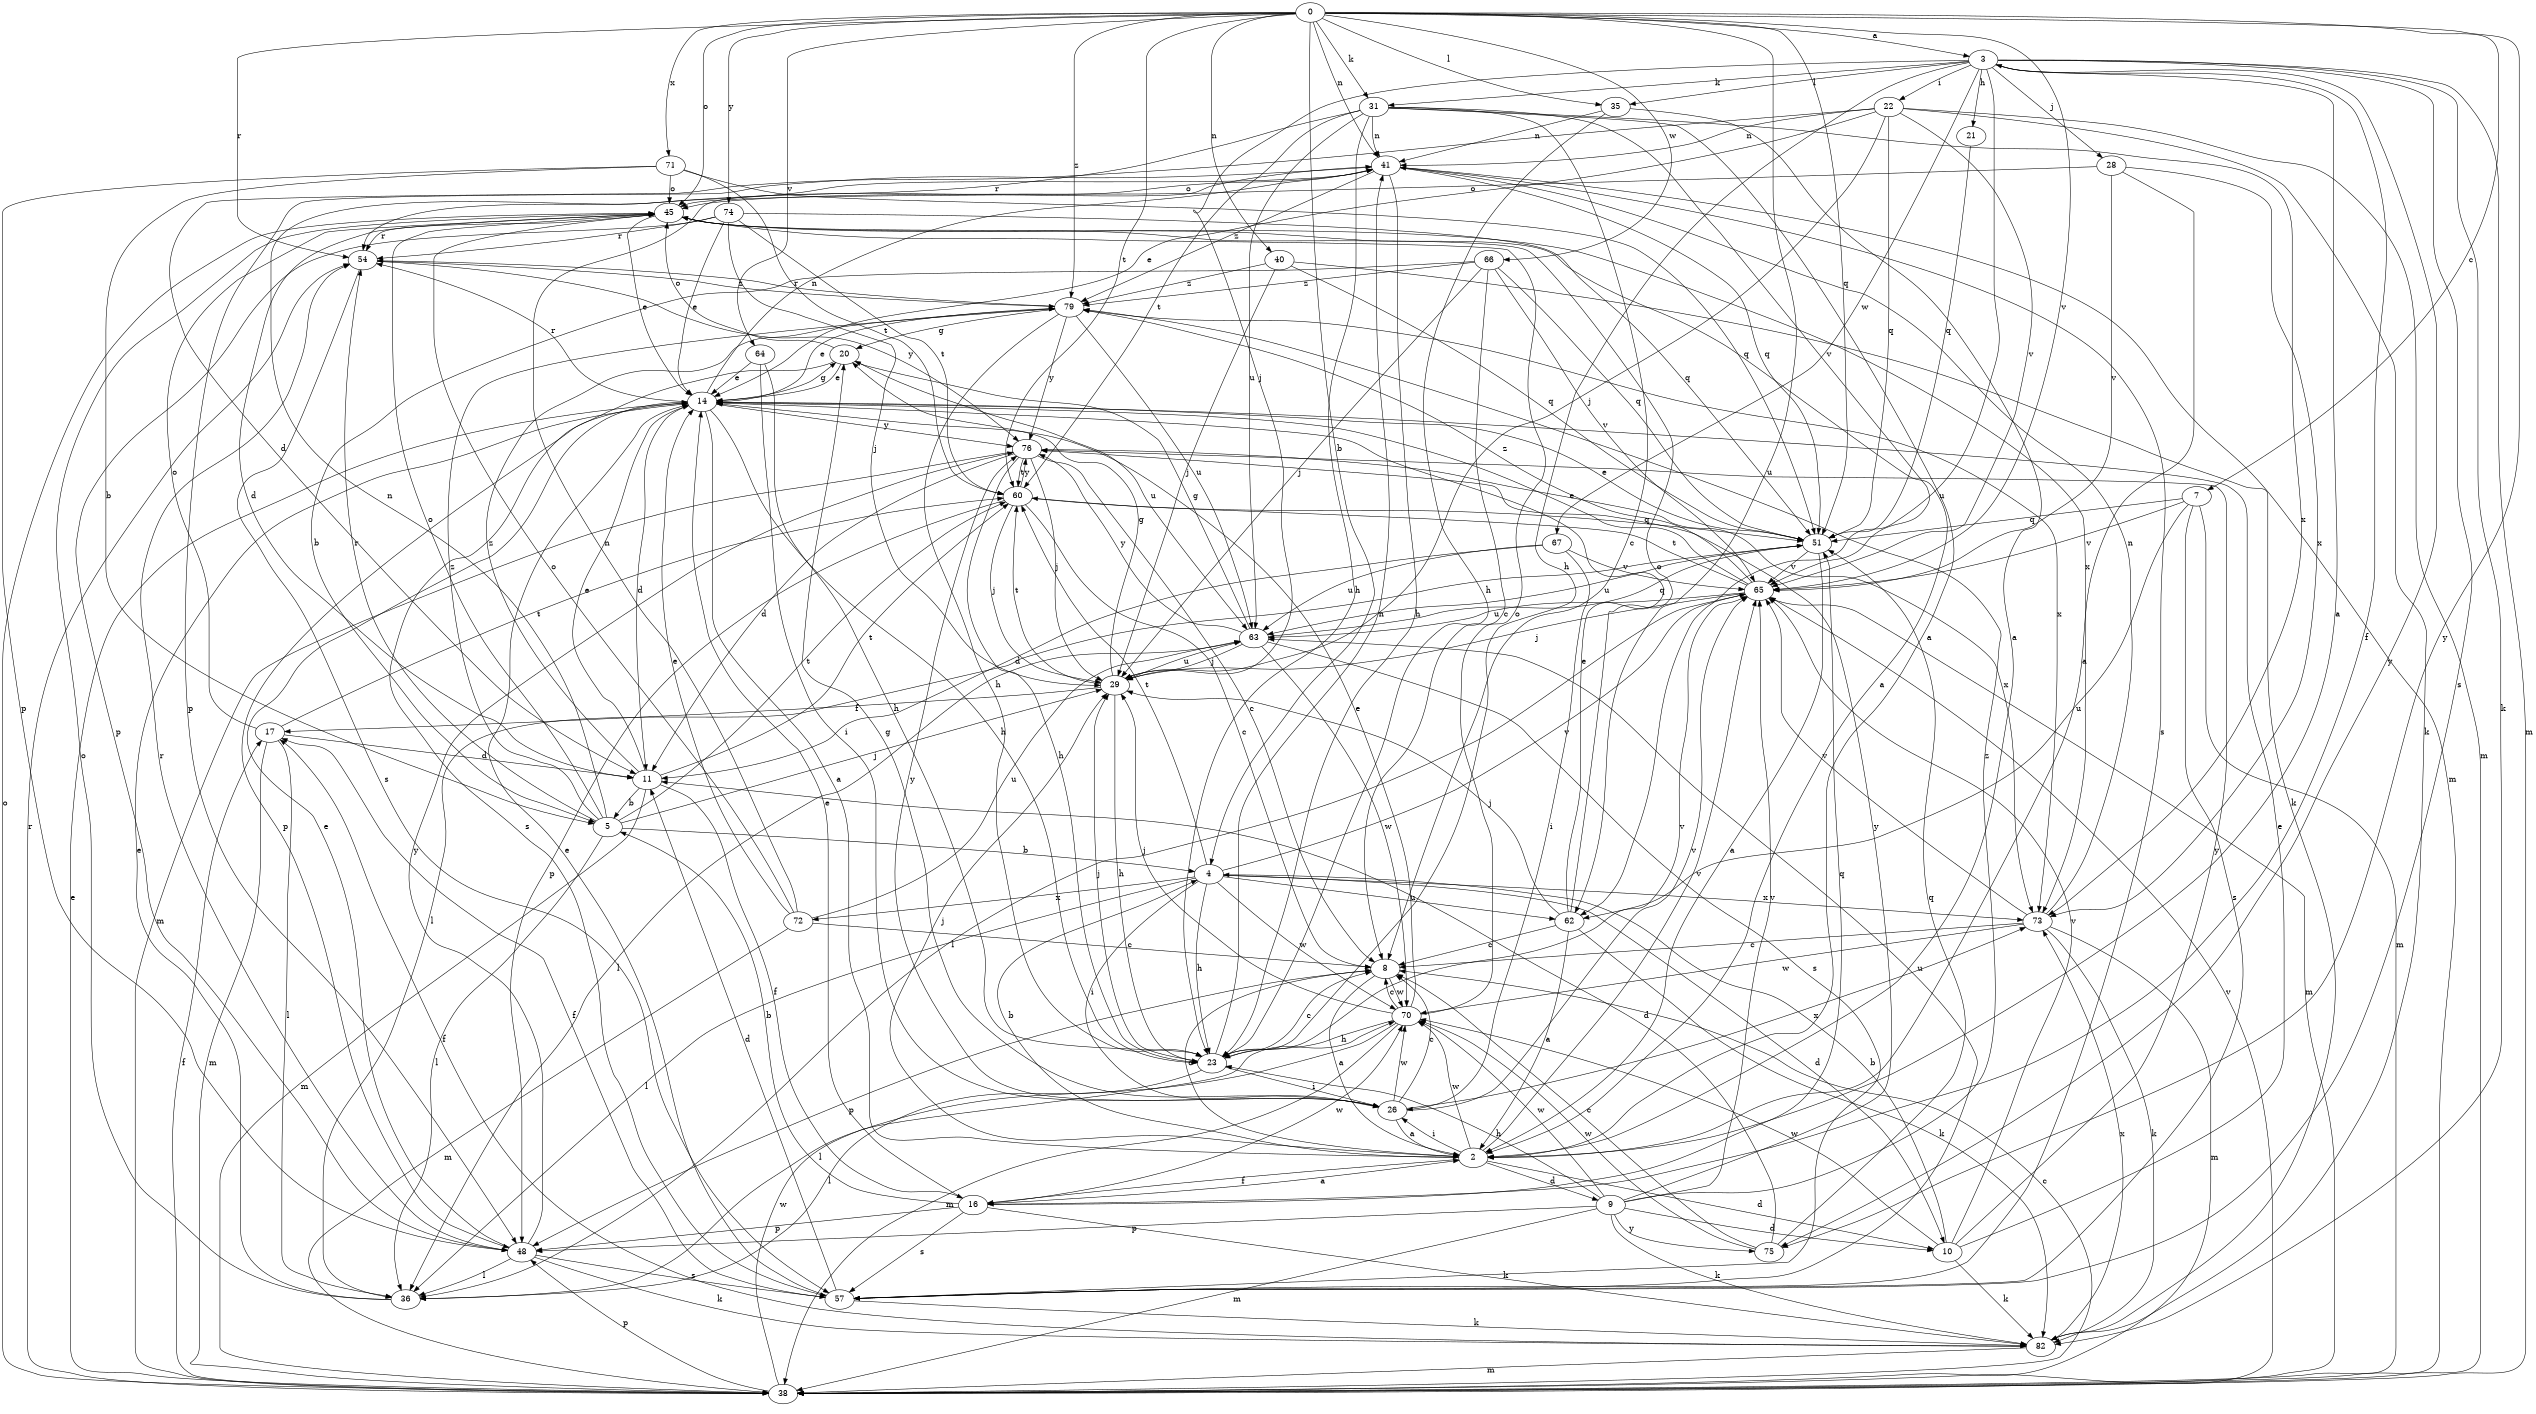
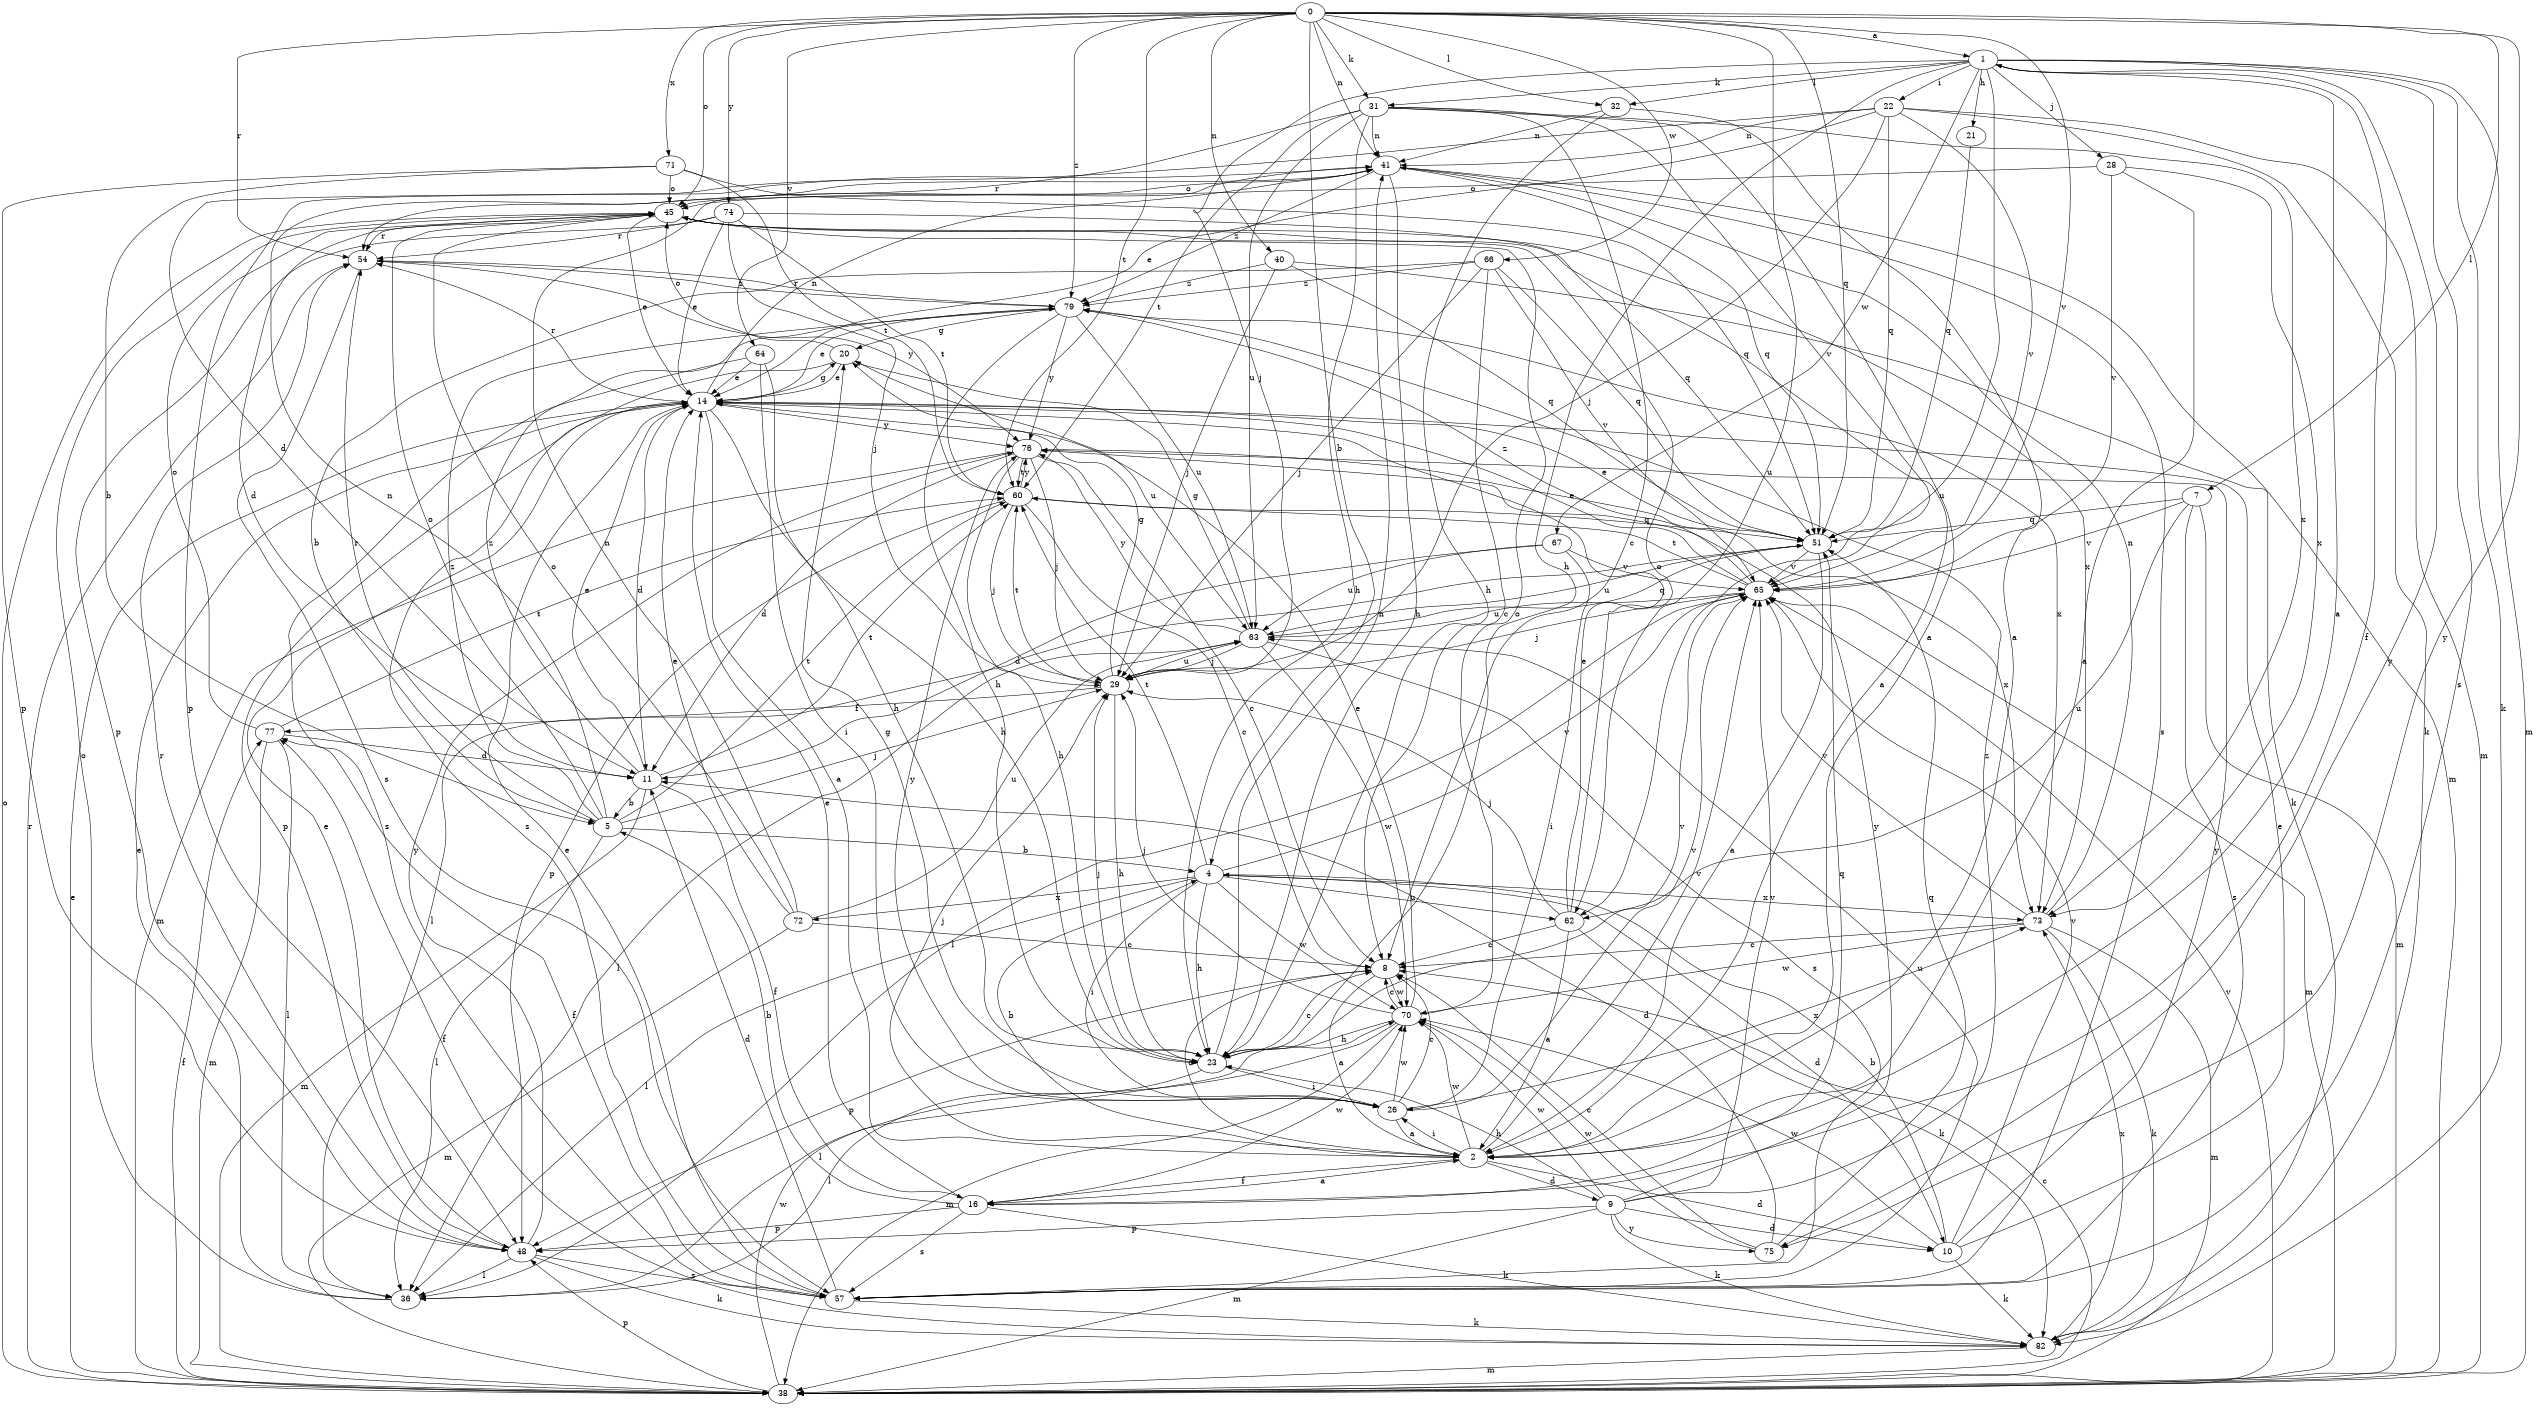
(1983, 60) -> (1983, 60)
(1616, 107) -> (1616, 107)
(2471, 260) -> (2471, 260)
(270, 733) -> (270, 733)
none -> (364, 779)
